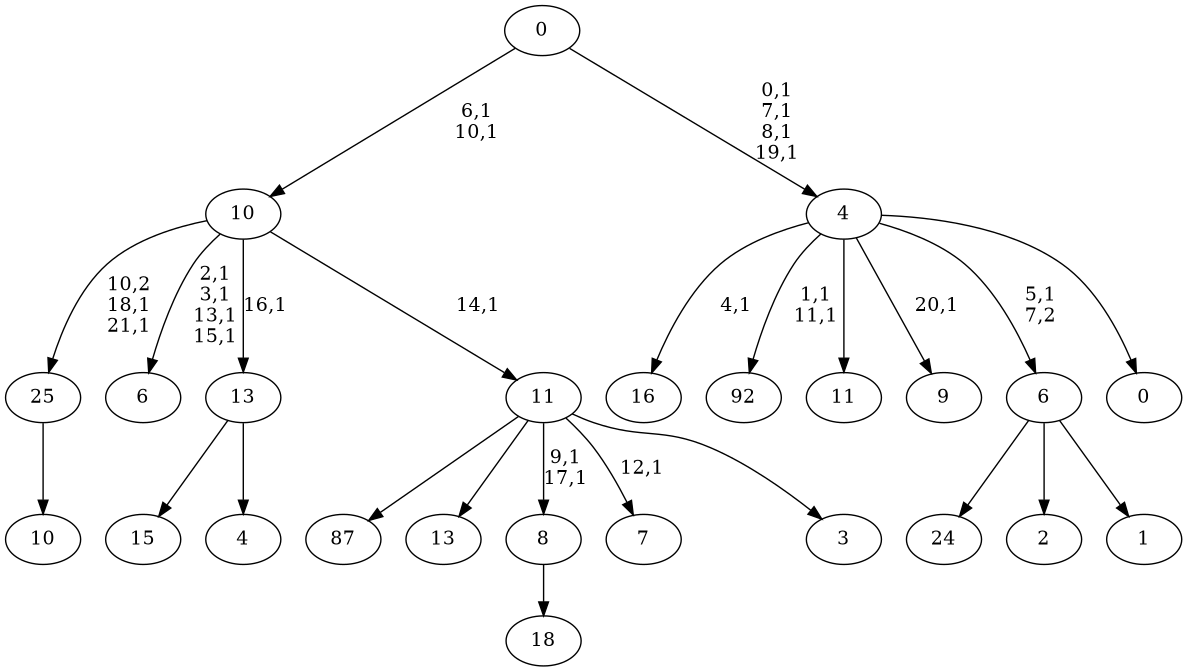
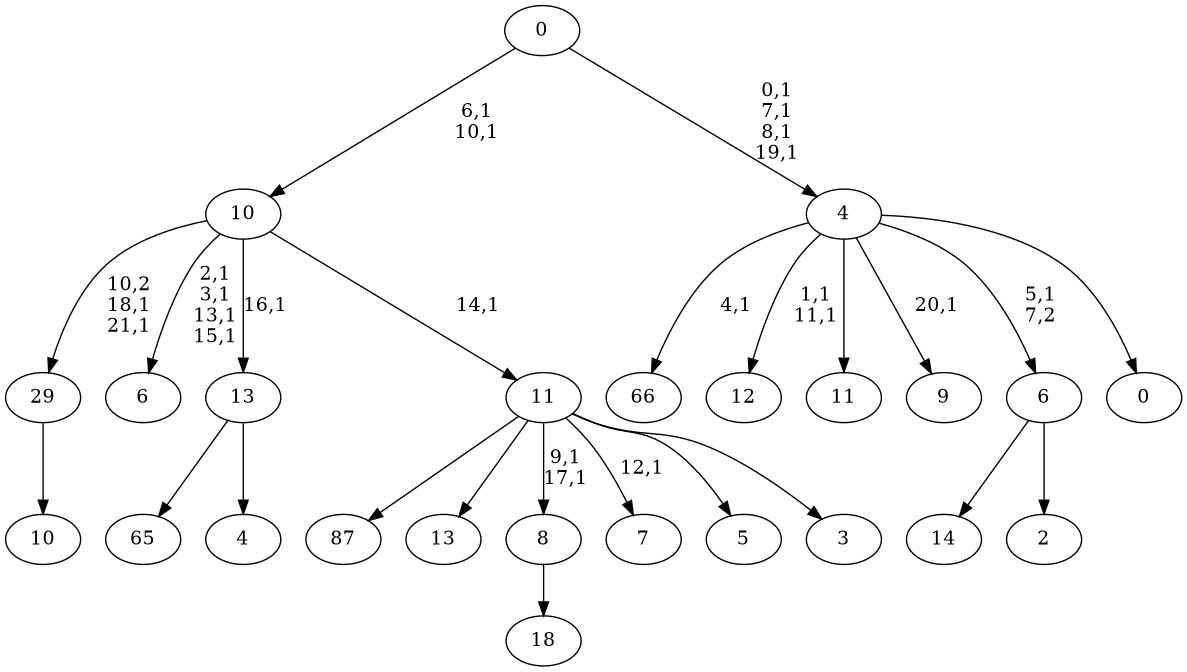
(43, 398) -> (43, 398)
(644, 398) -> (644, 398)
(744, 398) -> (744, 398)
(143, 539) -> (143, 539)
none -> (744, 539)
(944, 539) -> (944, 539)
(1144, 539) -> none
